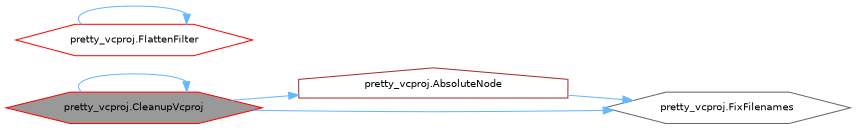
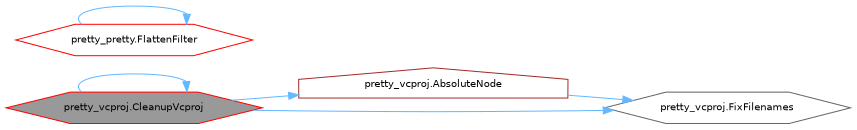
(134, 40) -> (134, 40)
